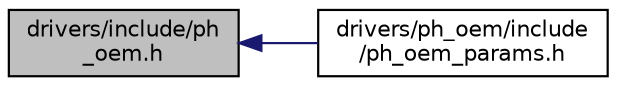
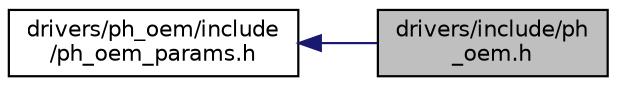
(290, 43) -> (349, 43)
